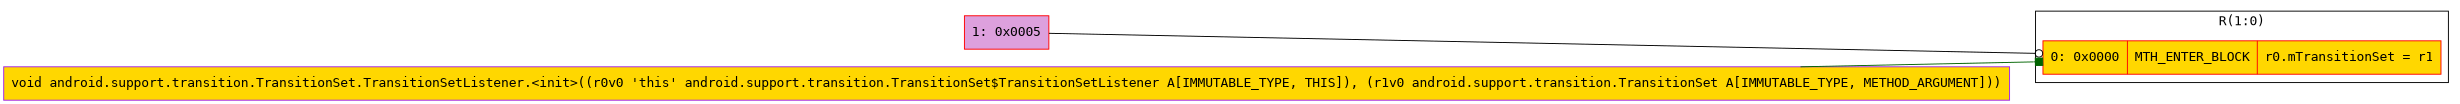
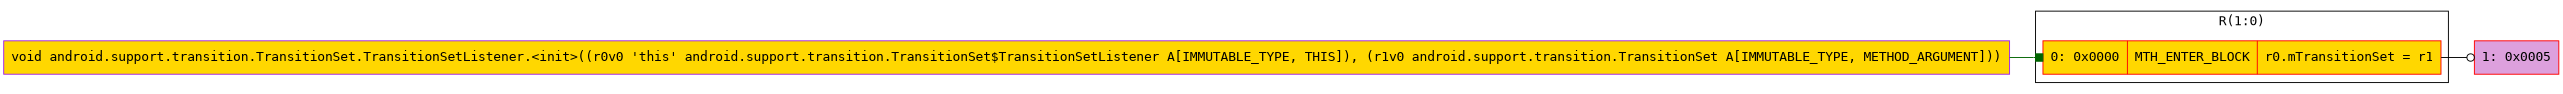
(1542, 43) -> (2454, 58)
